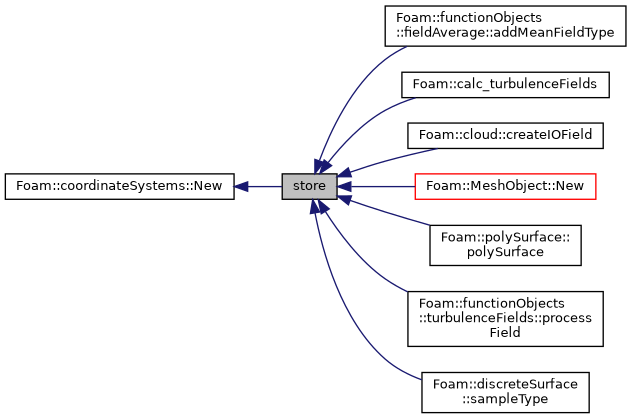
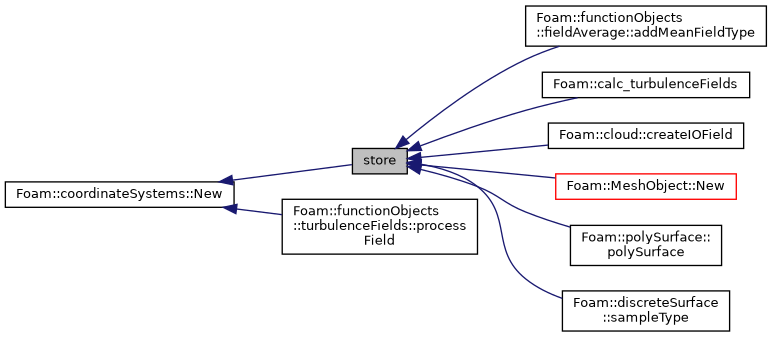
(361, 258) -> (259, 212)
